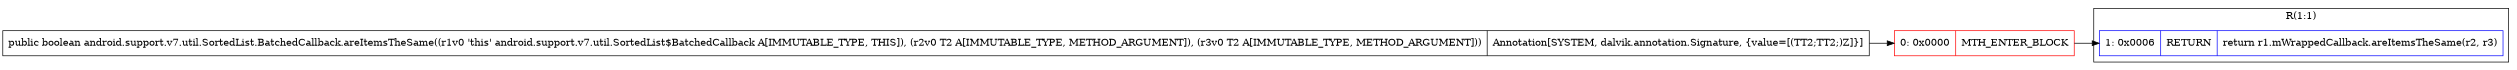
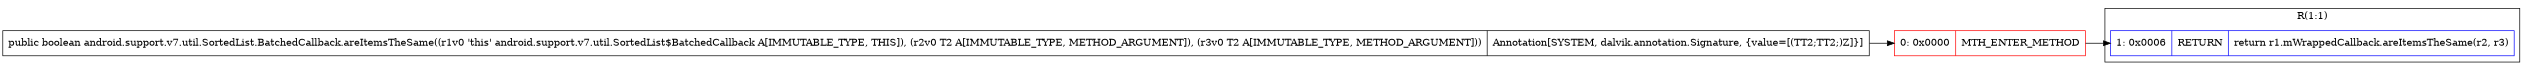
(2015, 43) -> (2021, 43)
